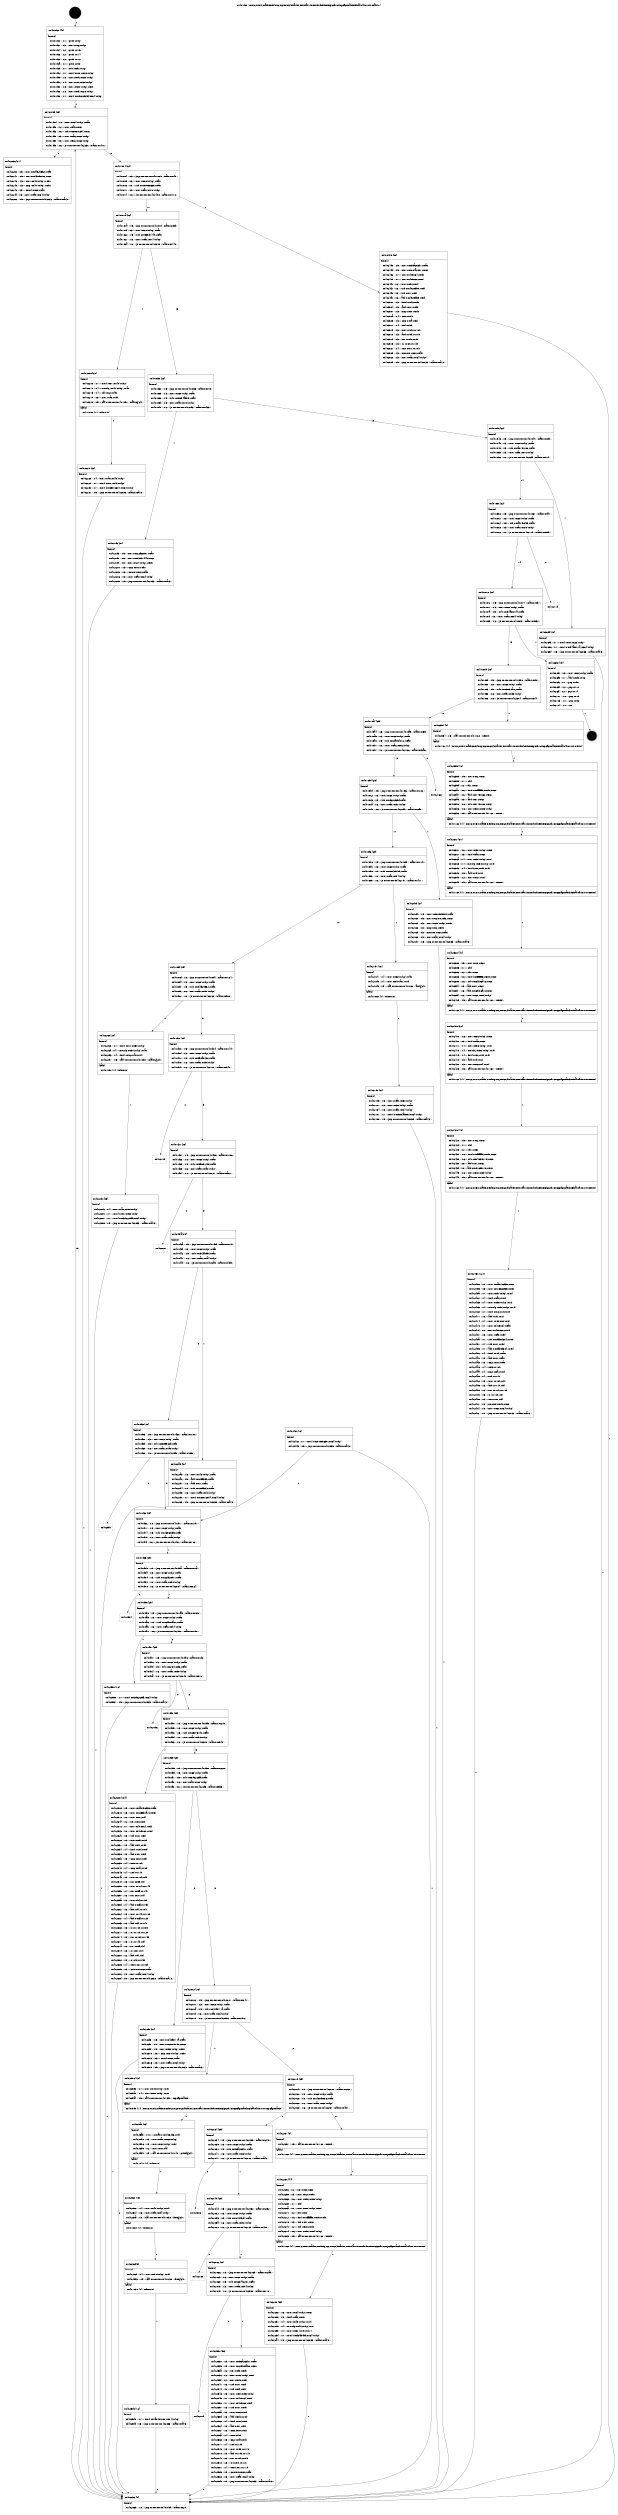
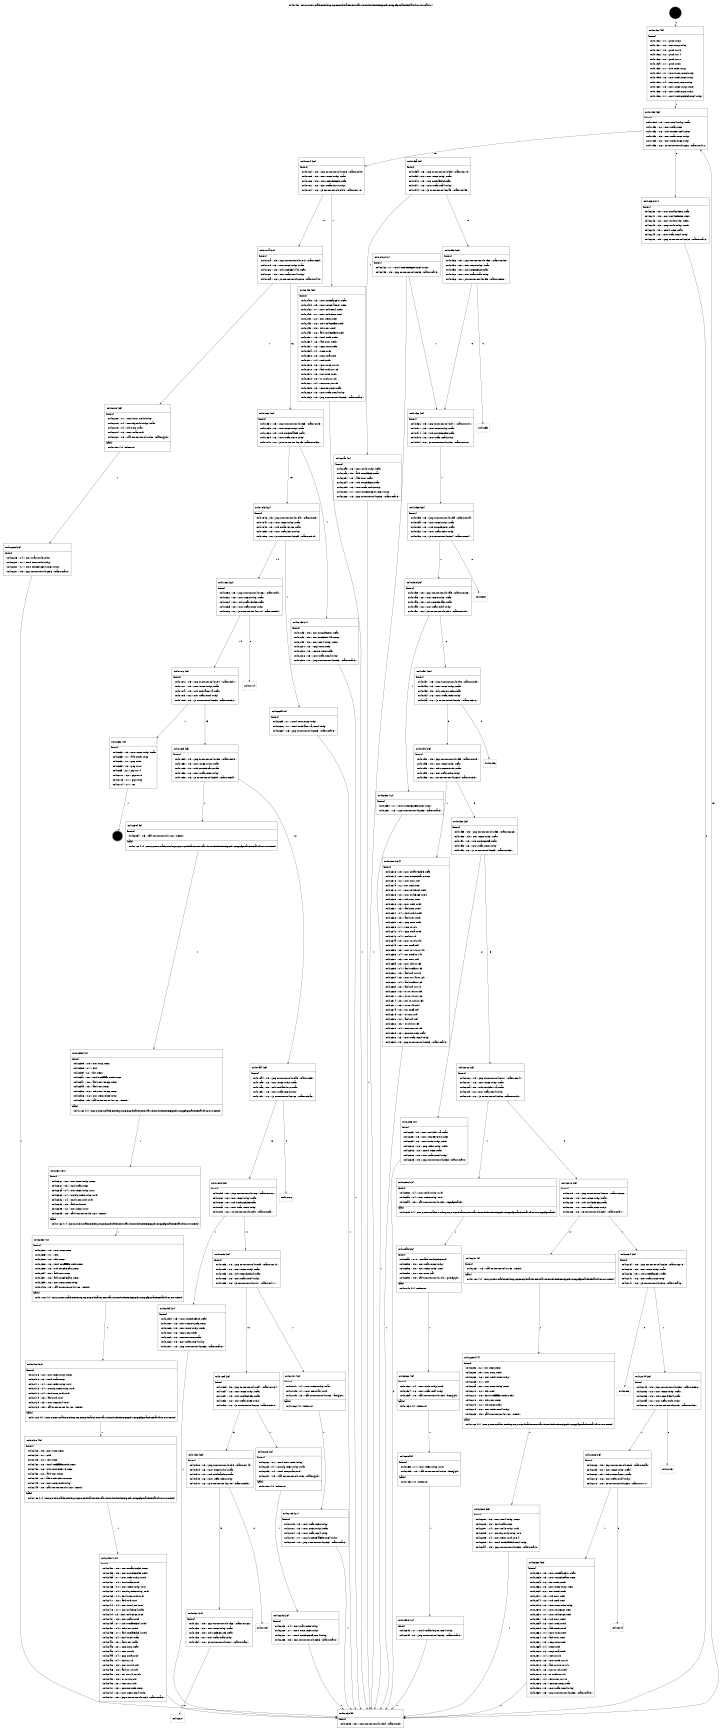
none -> (705, 1104)
(203, 1203) -> none
